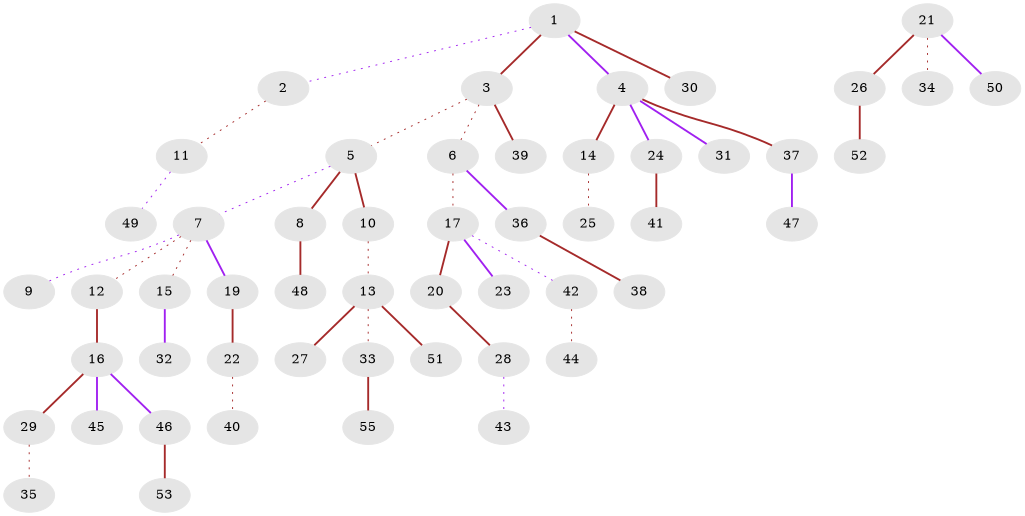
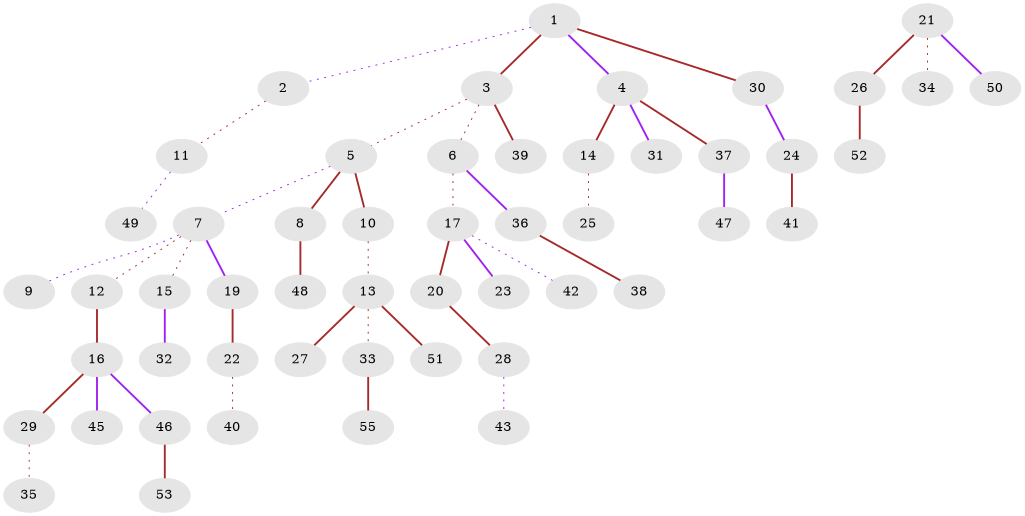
(639, 122) -> (775, 122)
(572, 360) -> none
